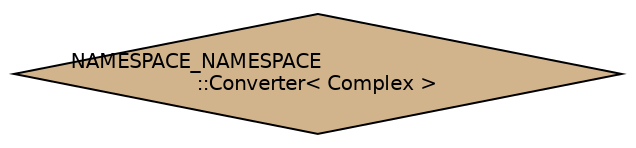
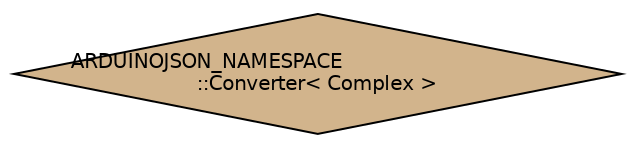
(318, 74) -> (318, 74)
